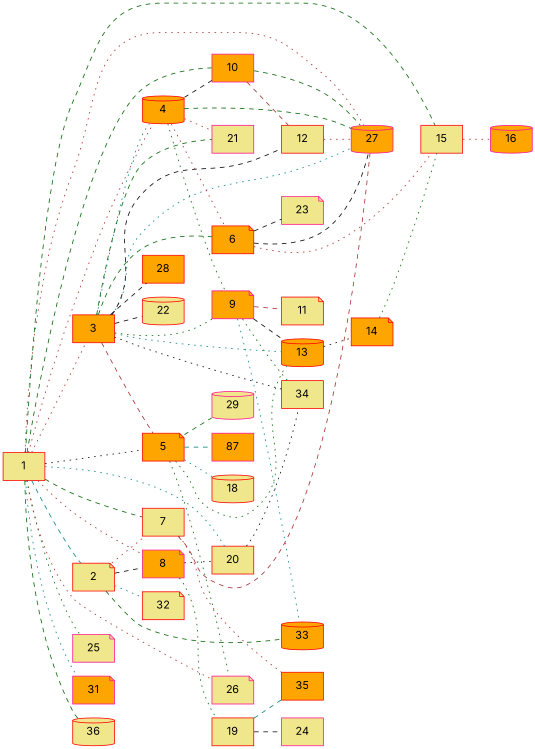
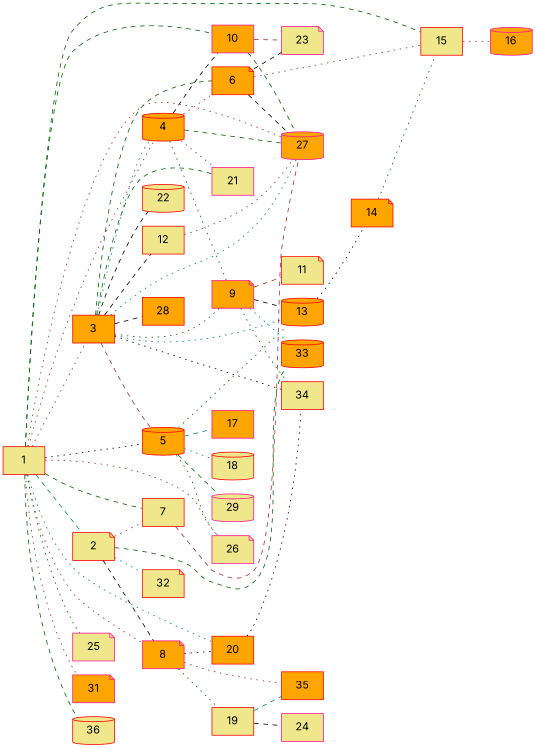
(268, 104) -> (268, 40)
(163, 447) -> (163, 441)
(233, 447) -> (233, 424)
(233, 560) -> (233, 650)
(41, 581) -> (41, 578)
(223, 620) -> (232, 676)
